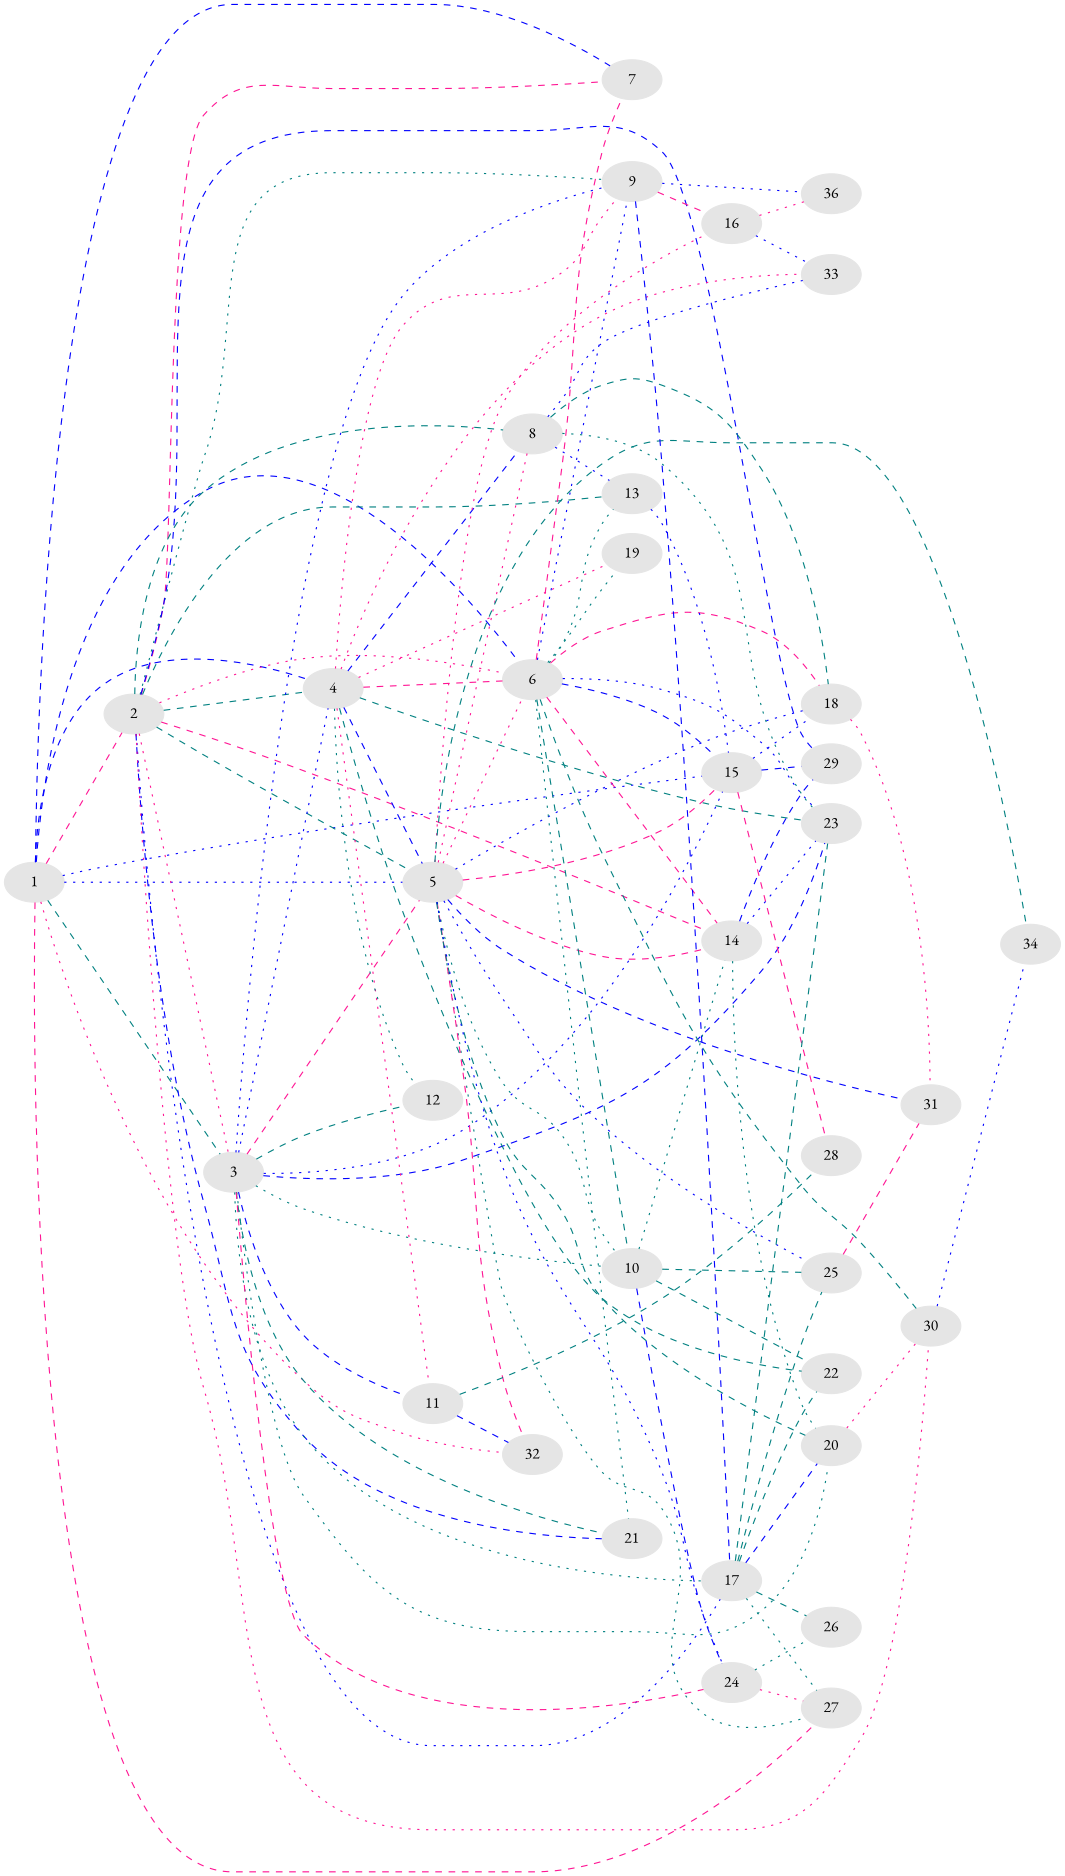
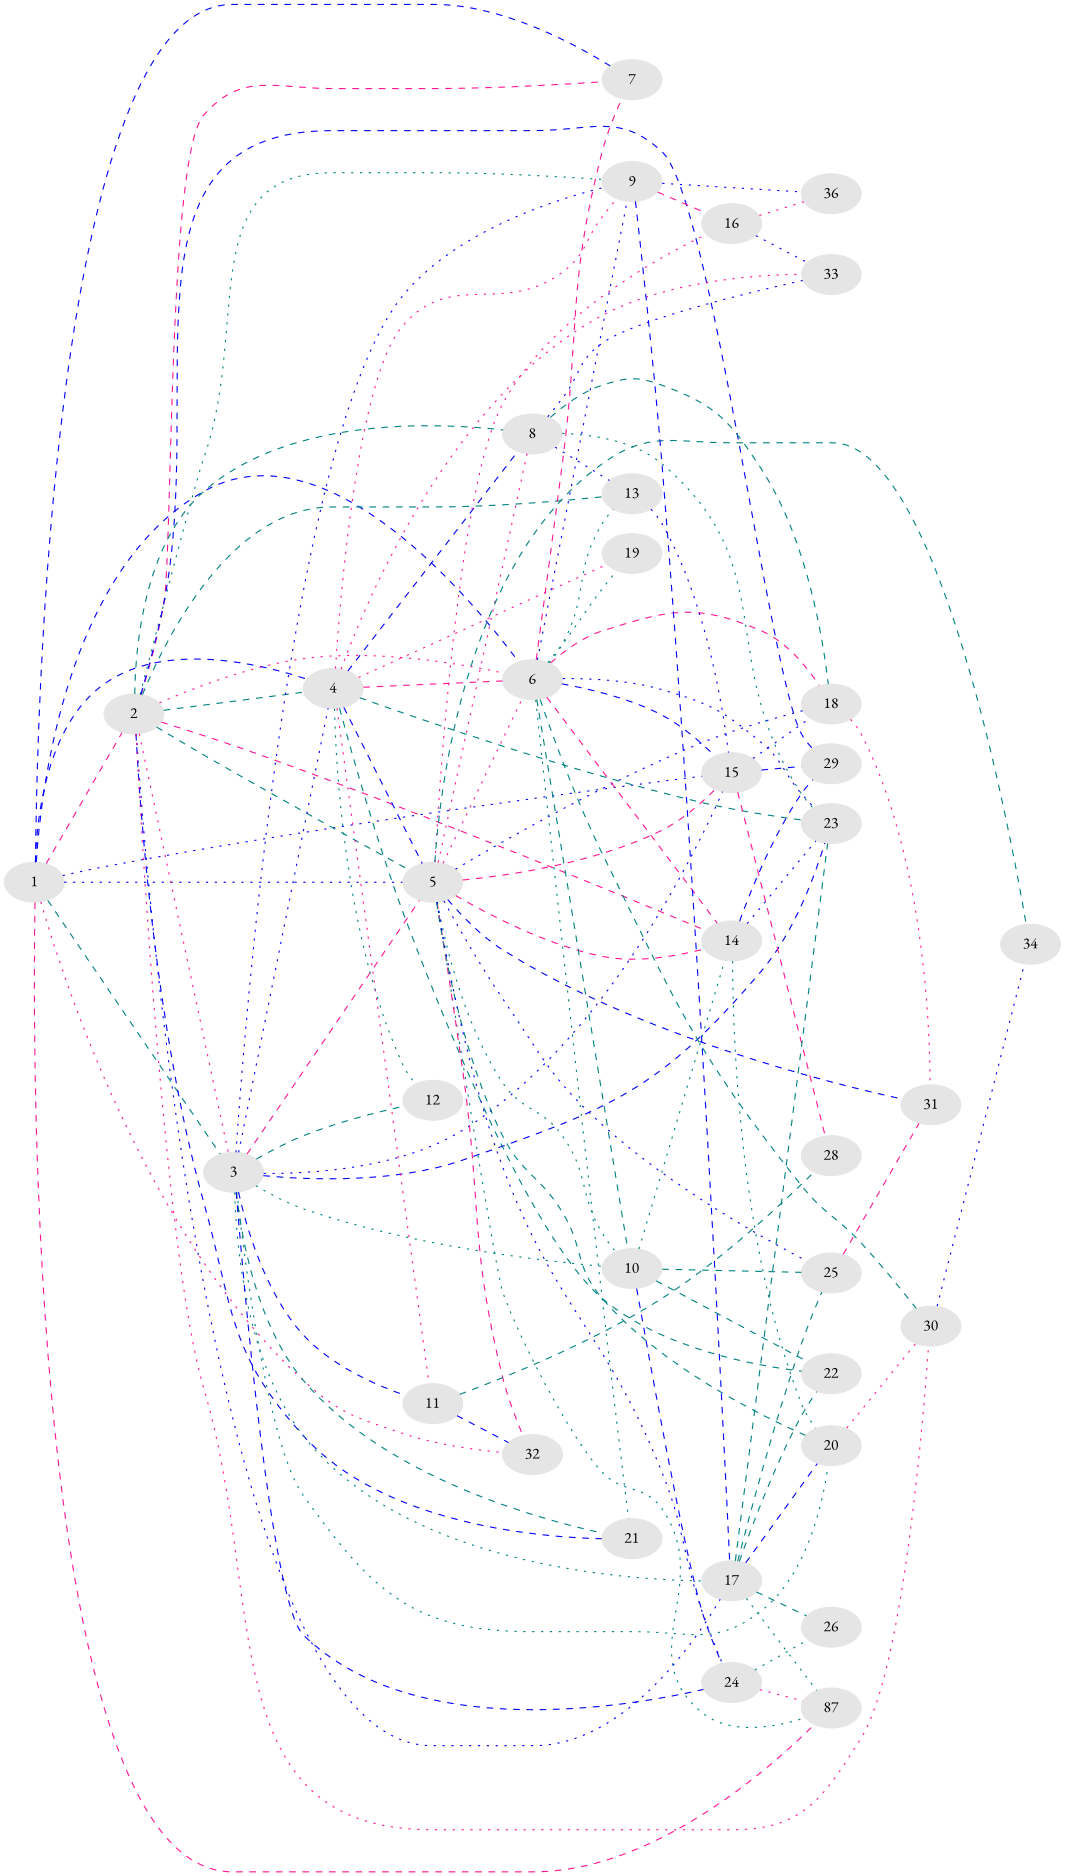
(343, 1665) -> (343, 1665)
(831, 1708) -> (831, 1708)
